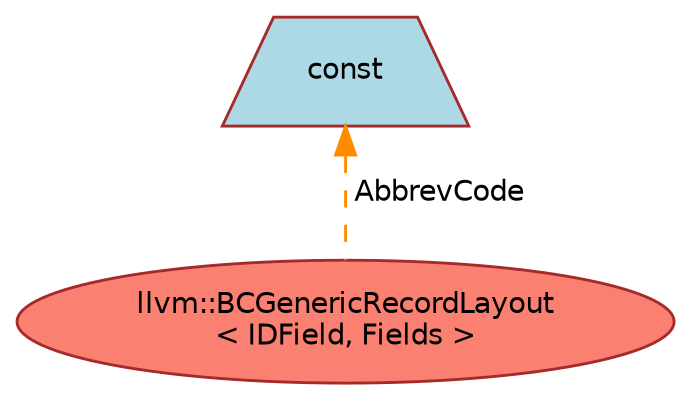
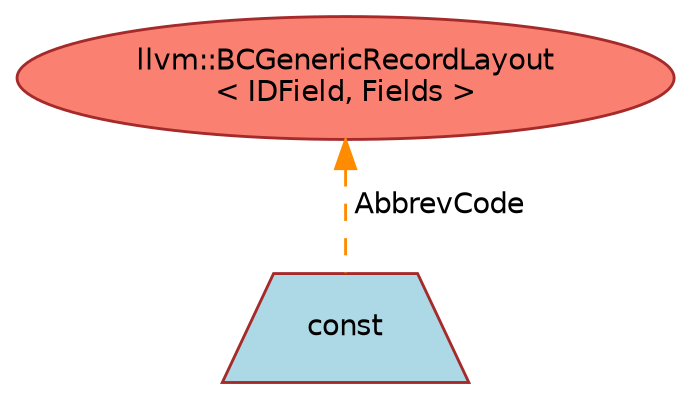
(346, 208) -> (346, 221)
